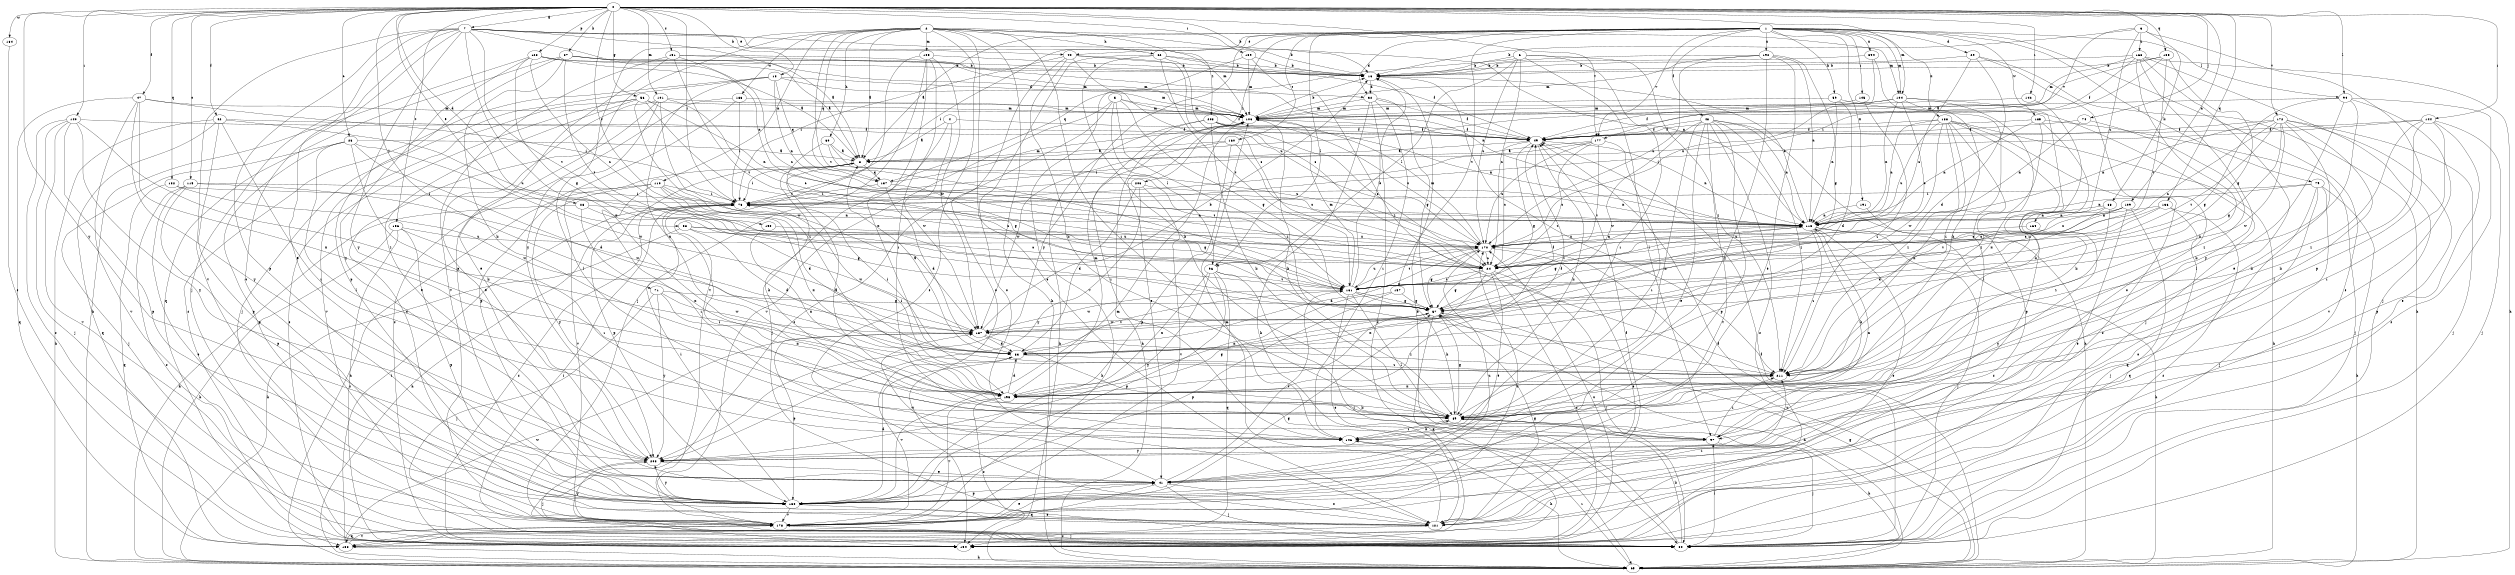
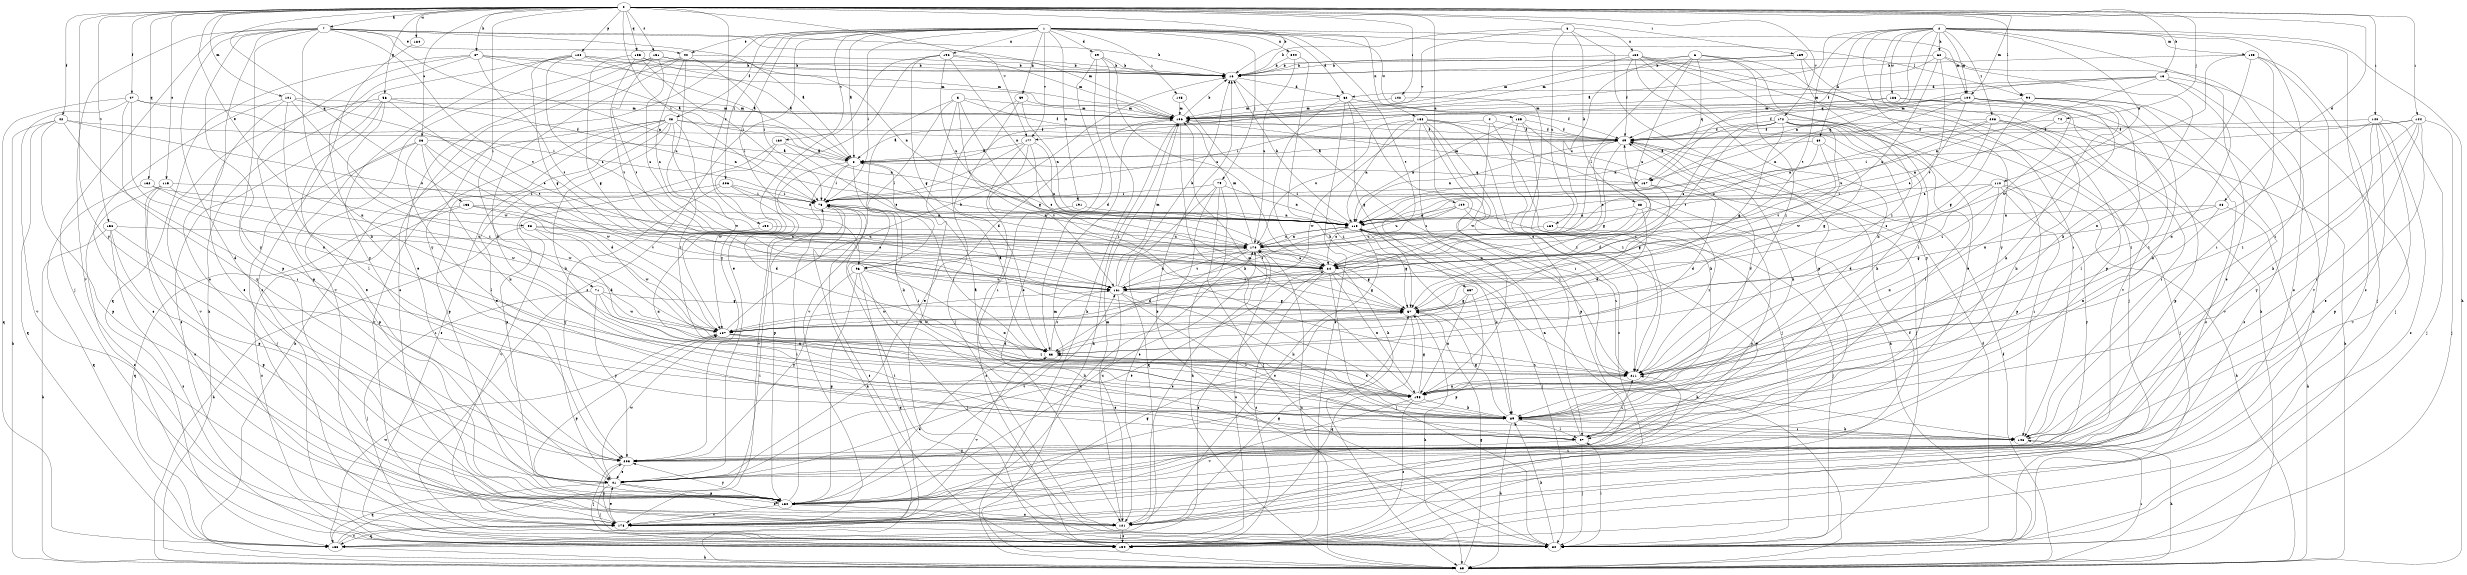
(298, 258) -> (236, 258)
(1398, 290) -> (1470, 290)
none -> (1001, 536)
